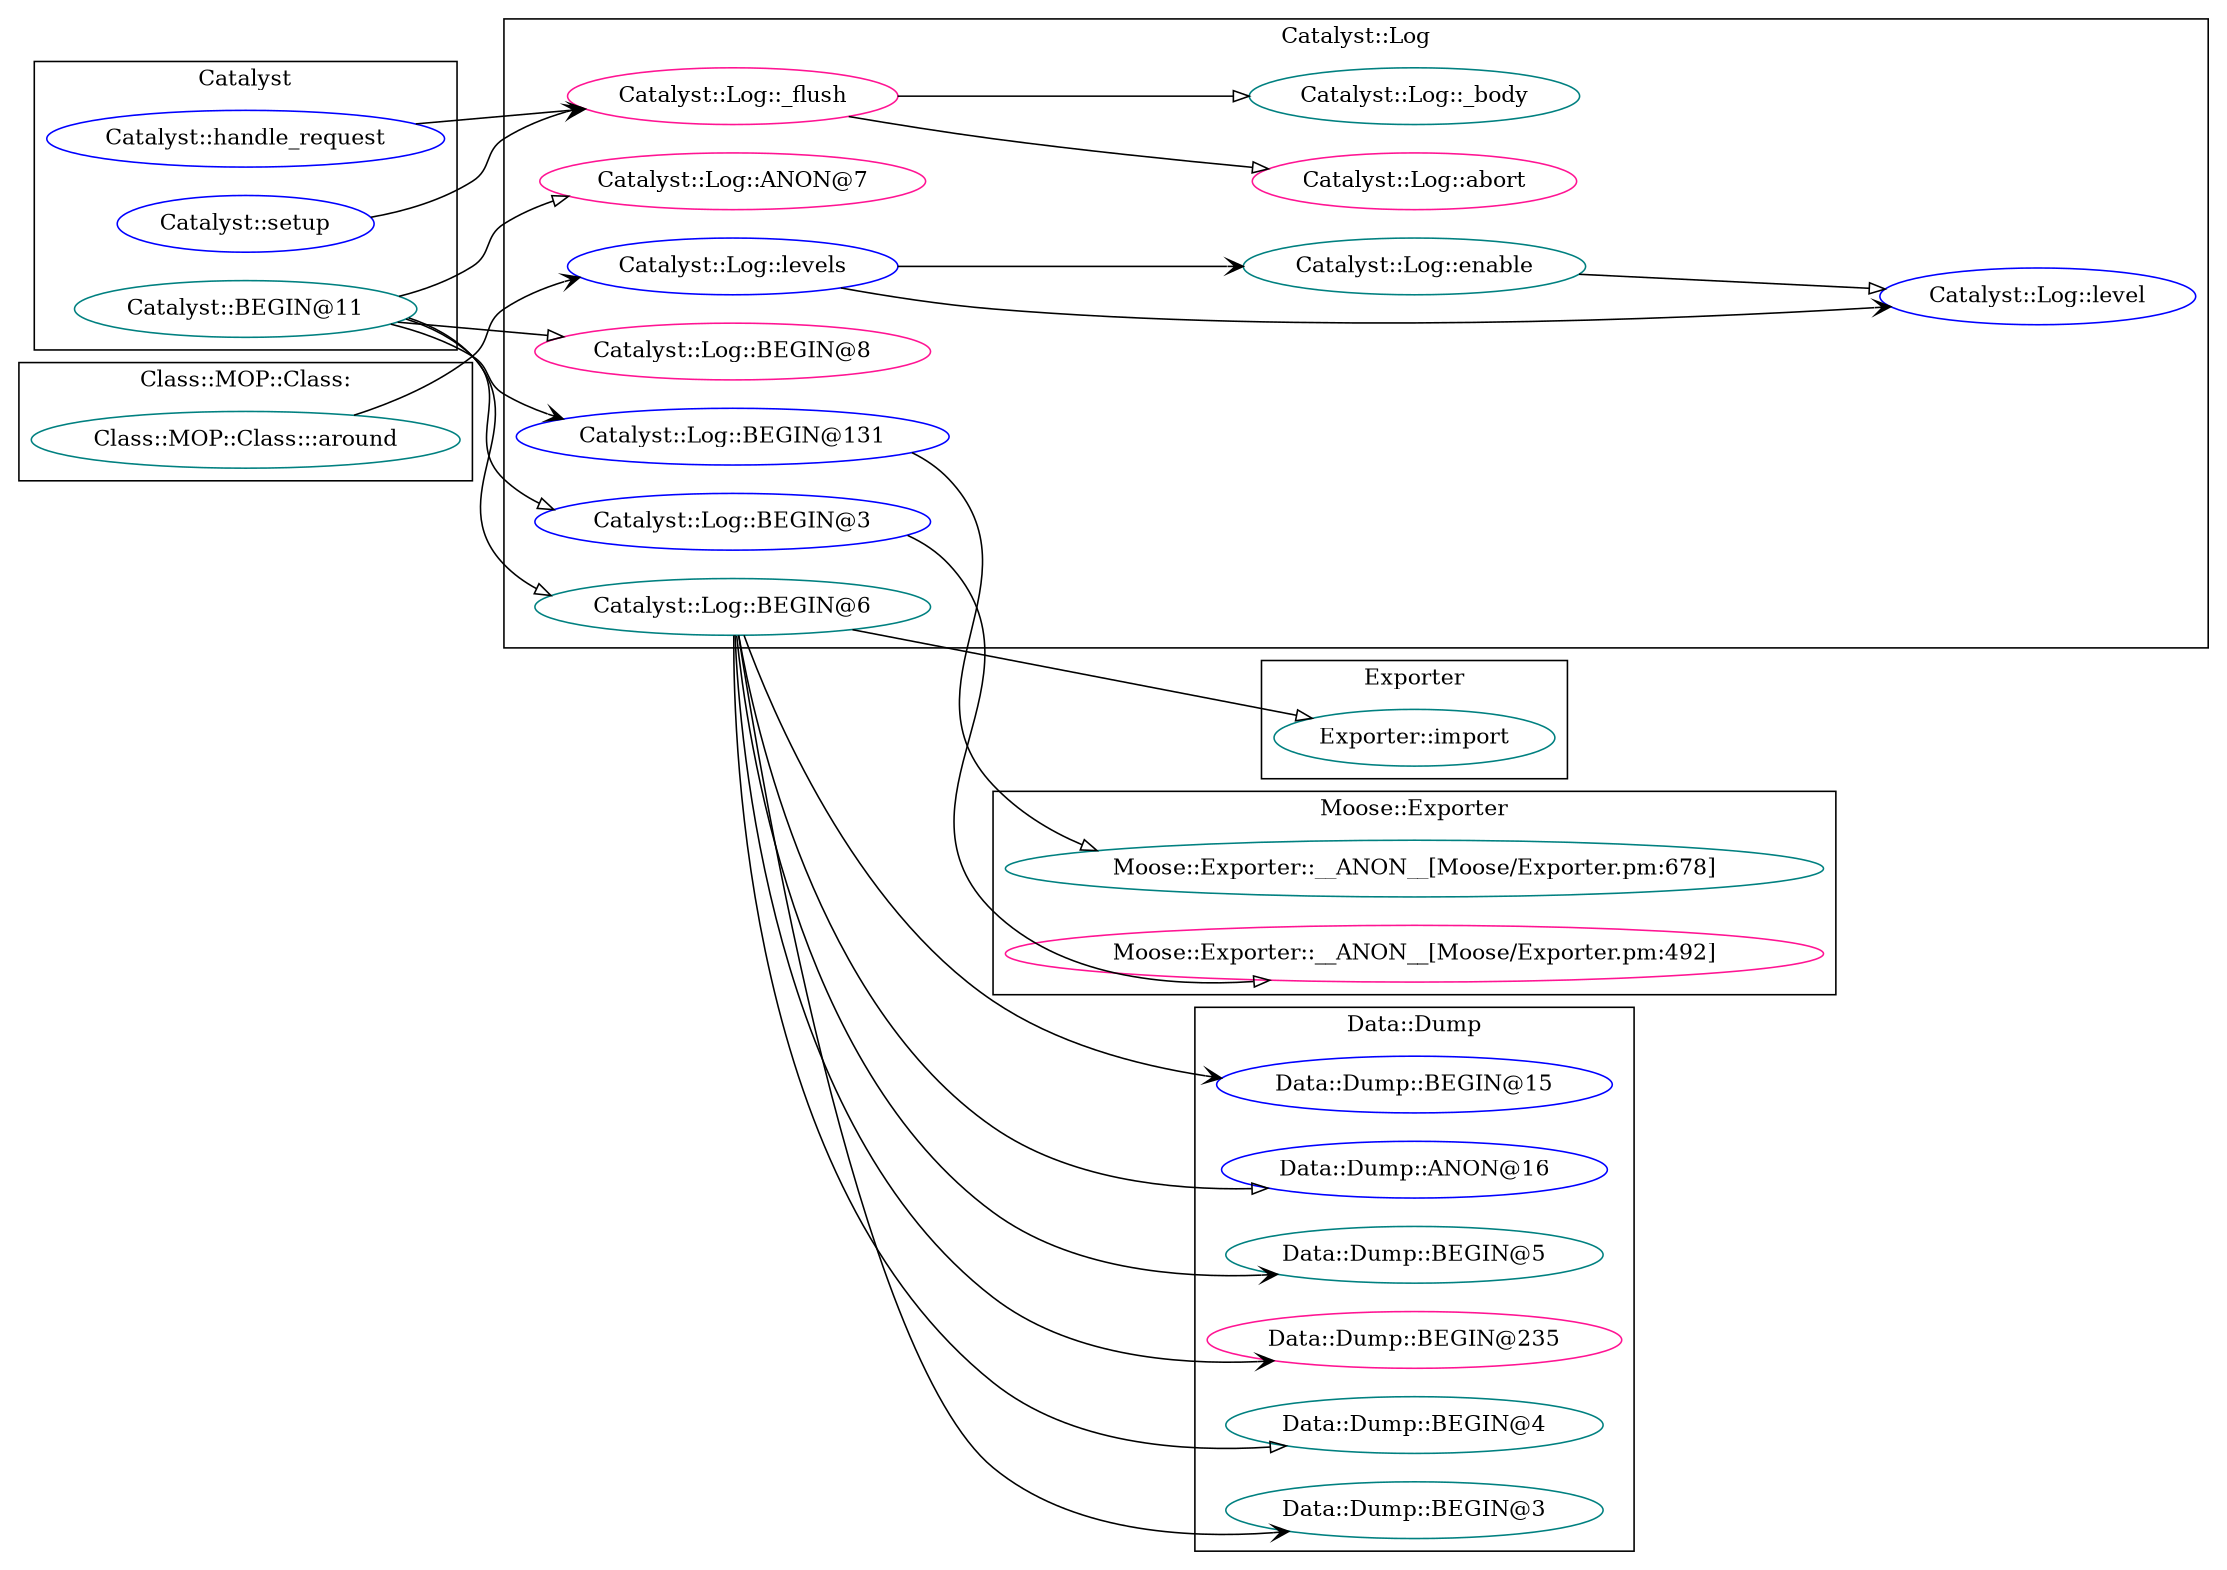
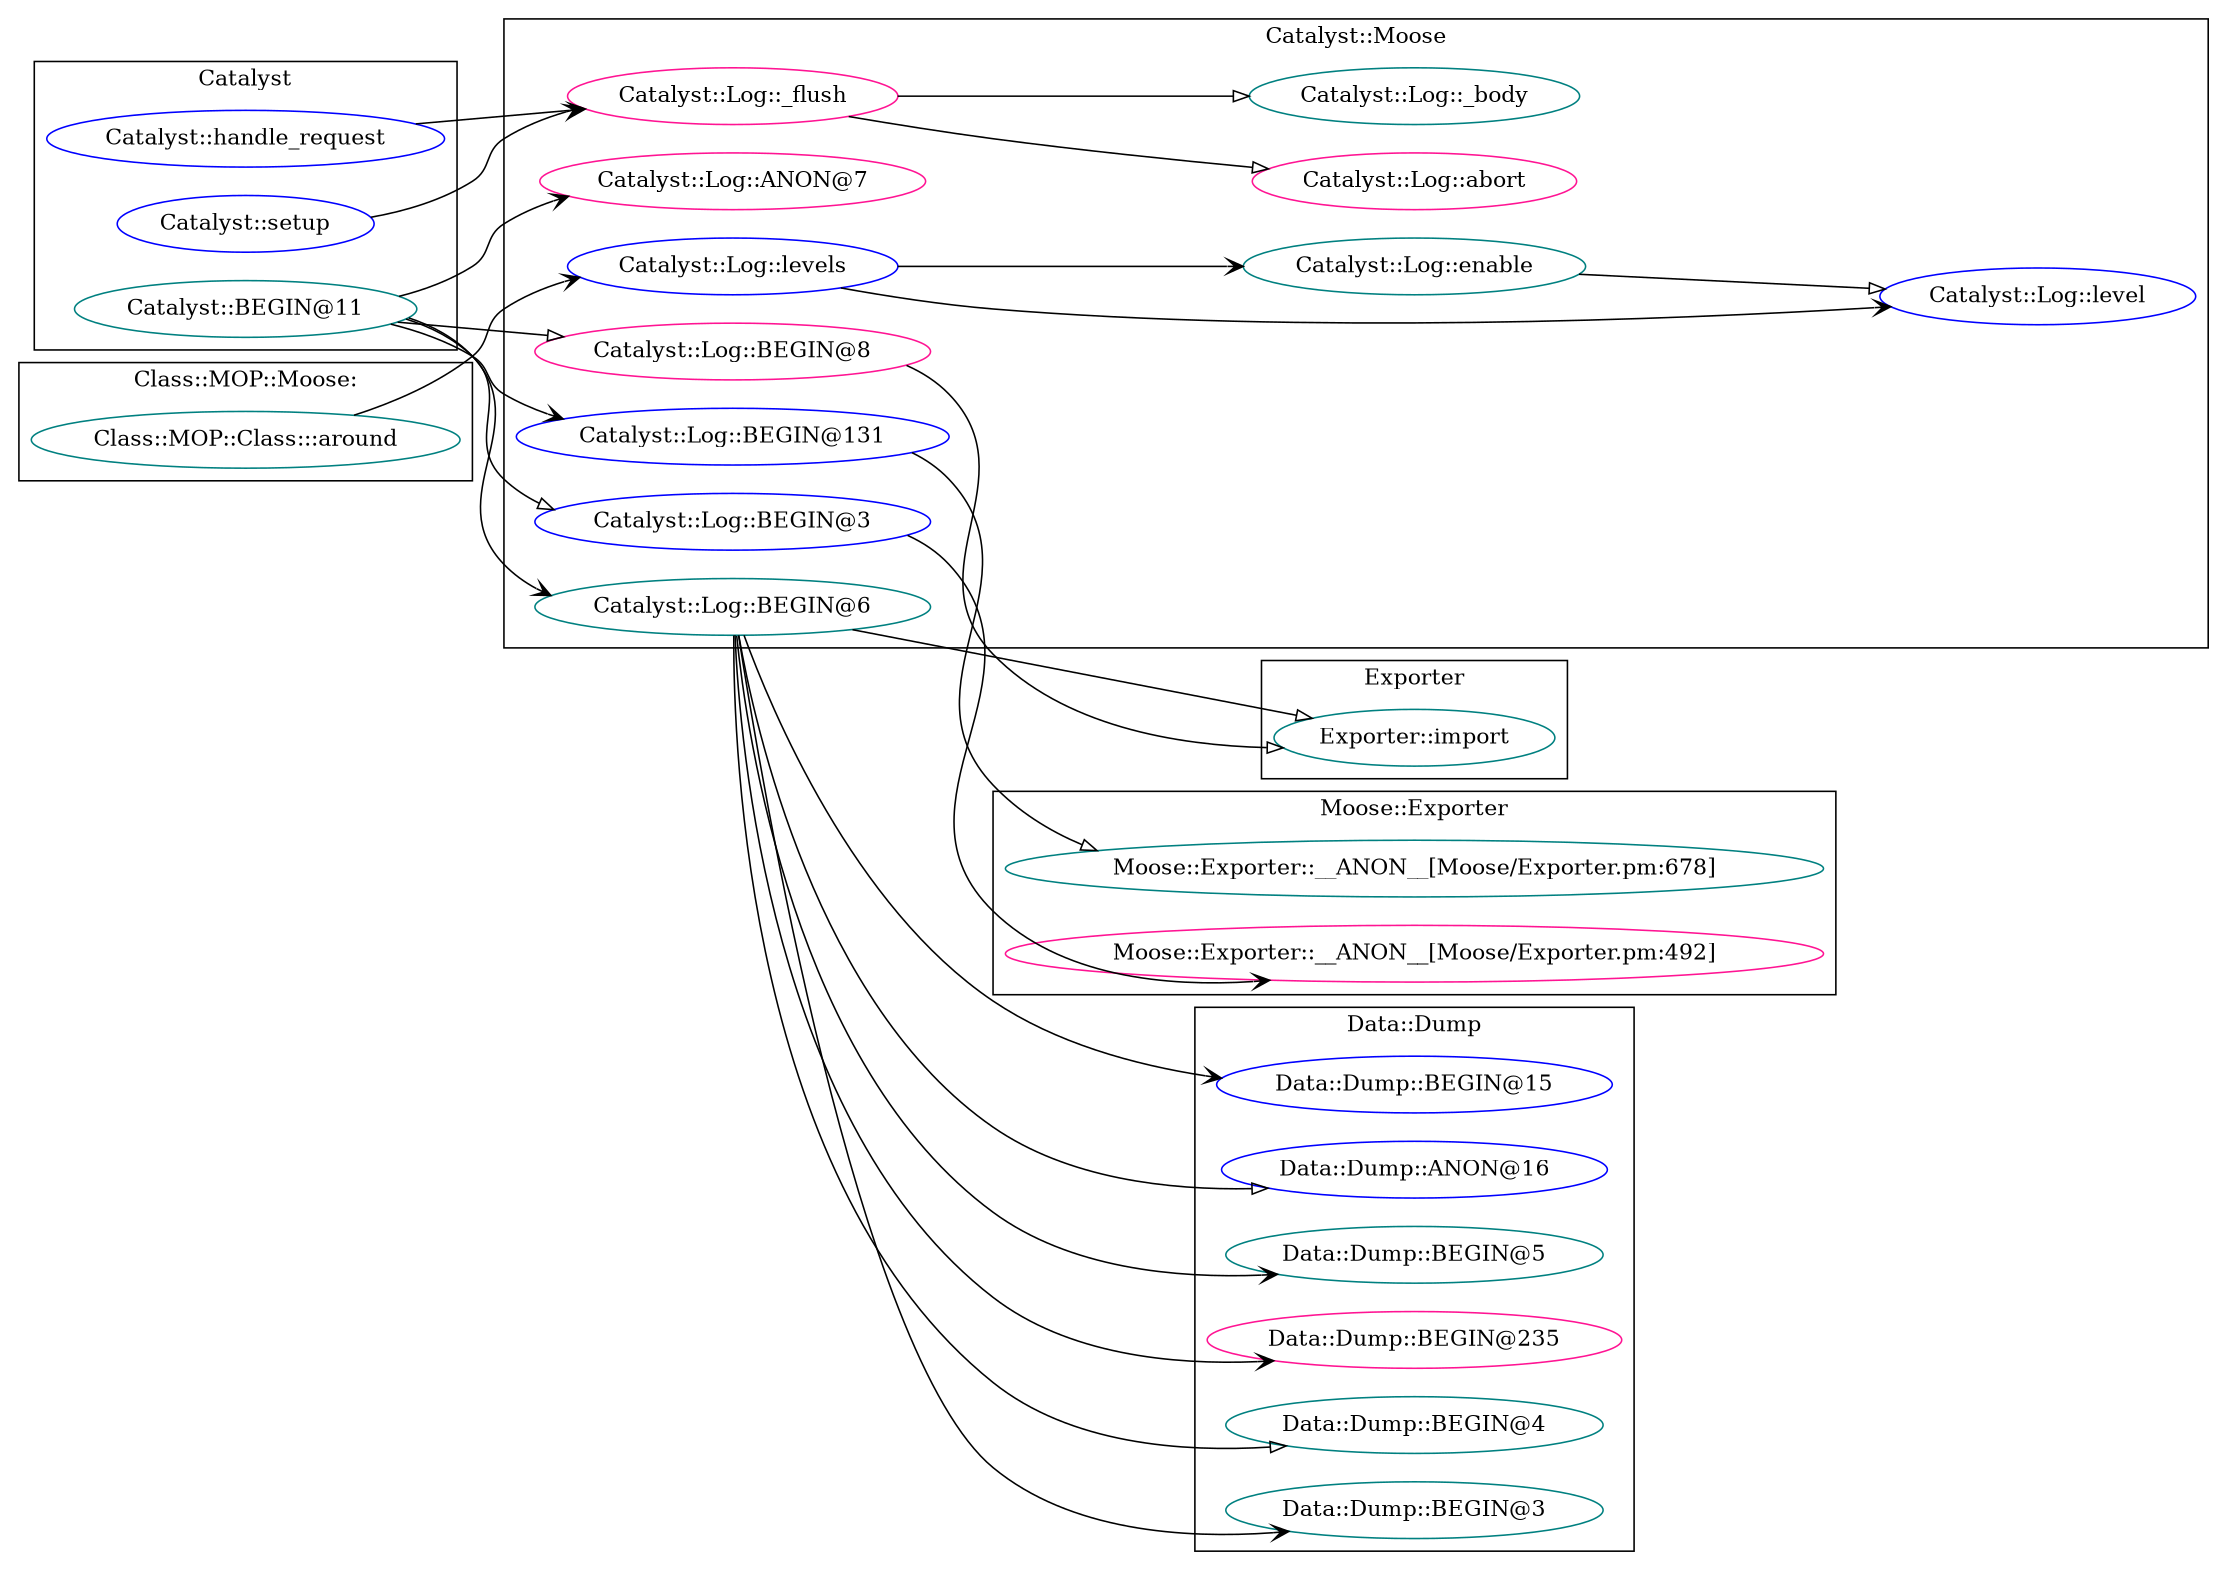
(1356, 37) -> (1356, 37)
(483, 256) -> (483, 256)
(246, 381) -> (246, 381)
(485, 477) -> (485, 477)
none -> (1016, 674)
(959, 850) -> (959, 850)
